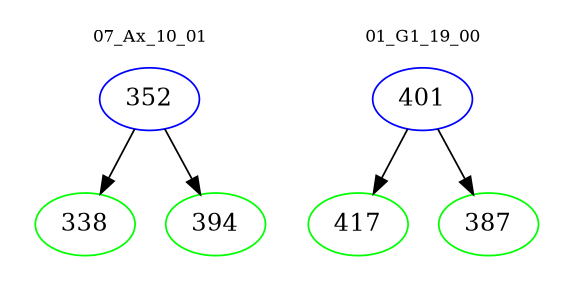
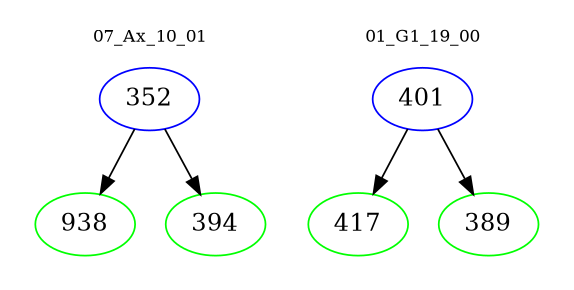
(85, 224) -> (85, 224)
(489, 224) -> (489, 224)
